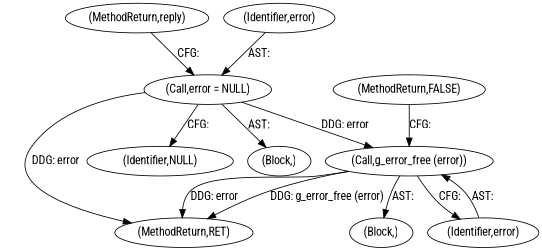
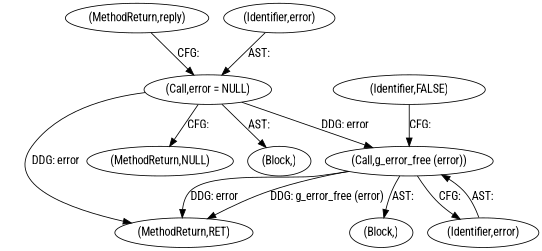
(409, 90) -> (409, 90)
(160, 161) -> (160, 161)
